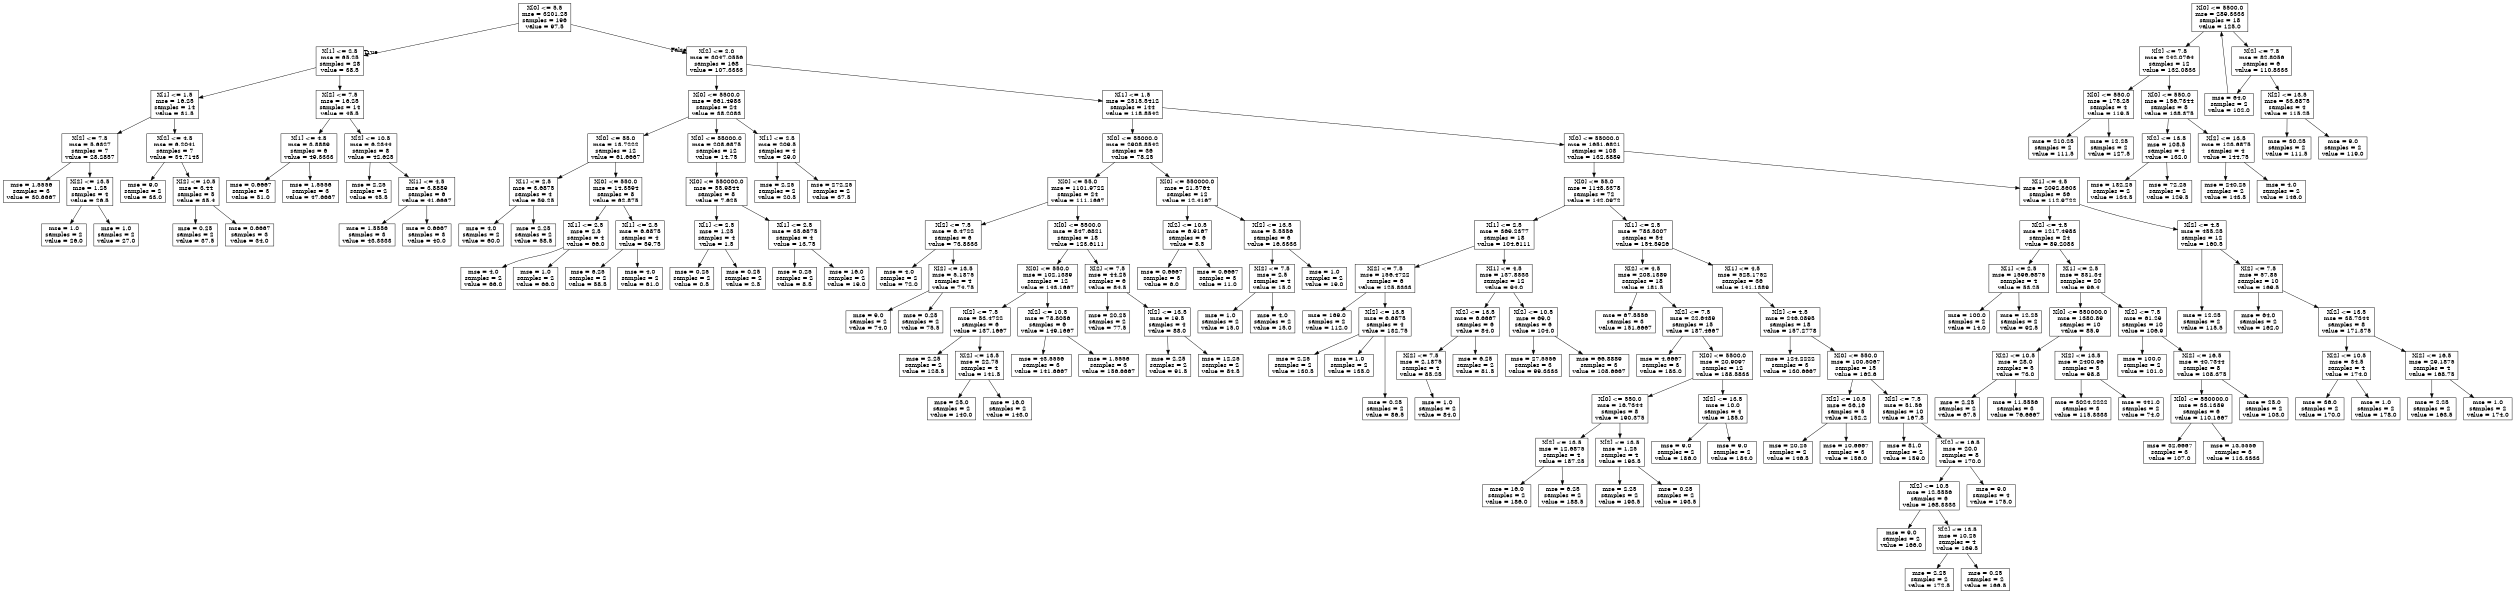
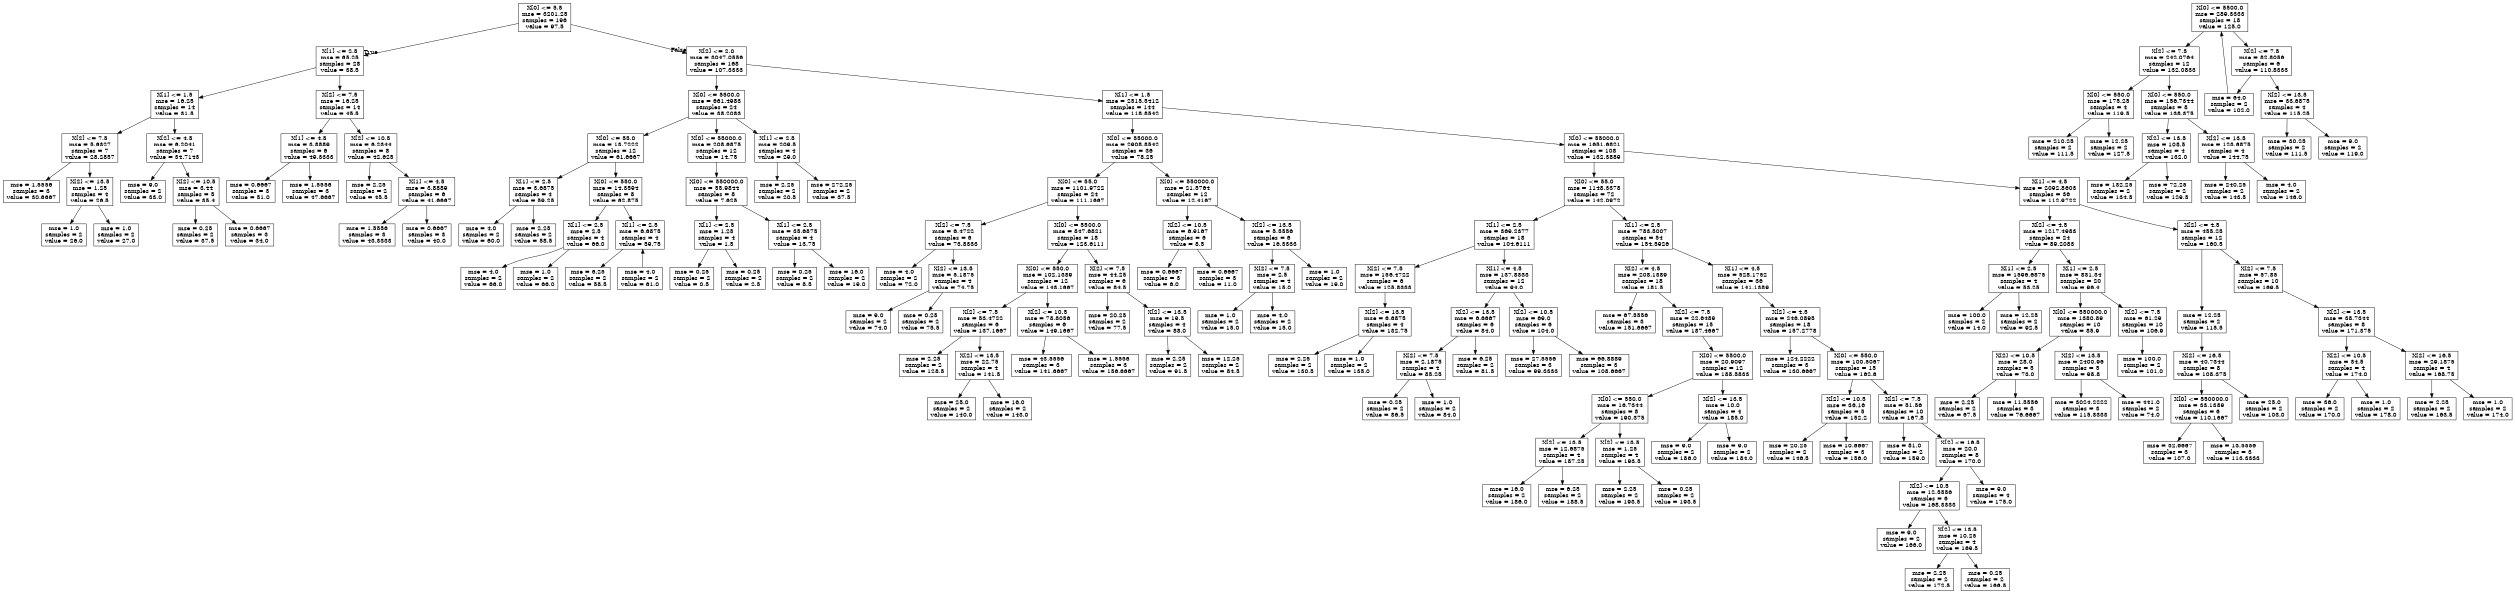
(637, 256) -> (643, 260)
(1327, 322) -> none
(2258, 322) -> none
(2170, 342) -> (2202, 340)
(1385, 365) -> (1403, 387)
(1661, 365) -> none
